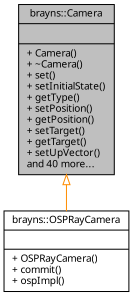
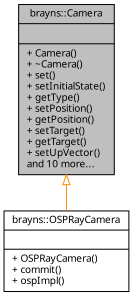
(61, 164) -> (61, 164)
